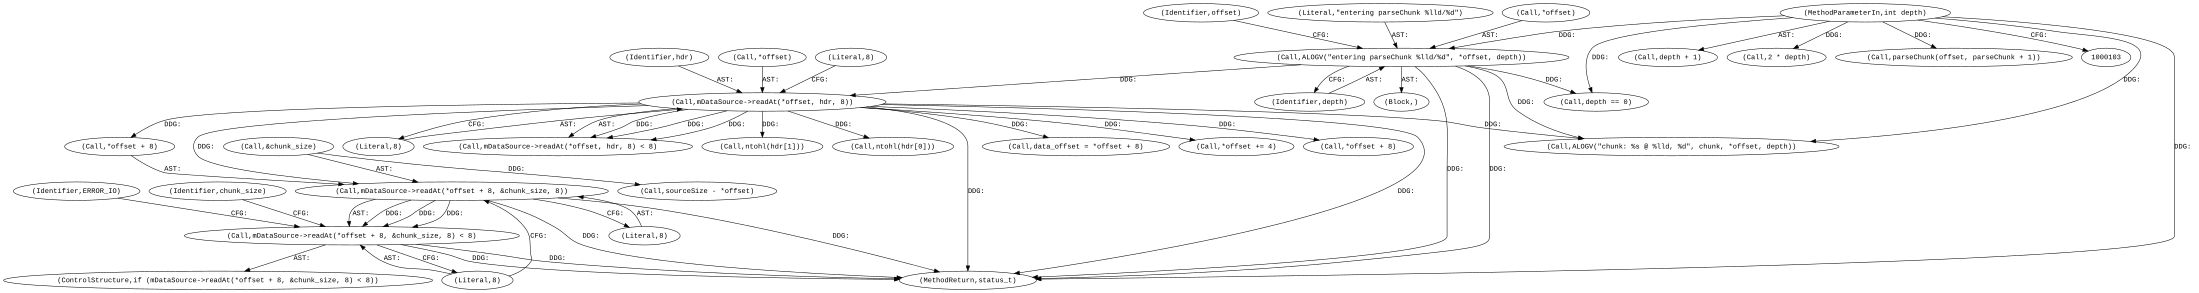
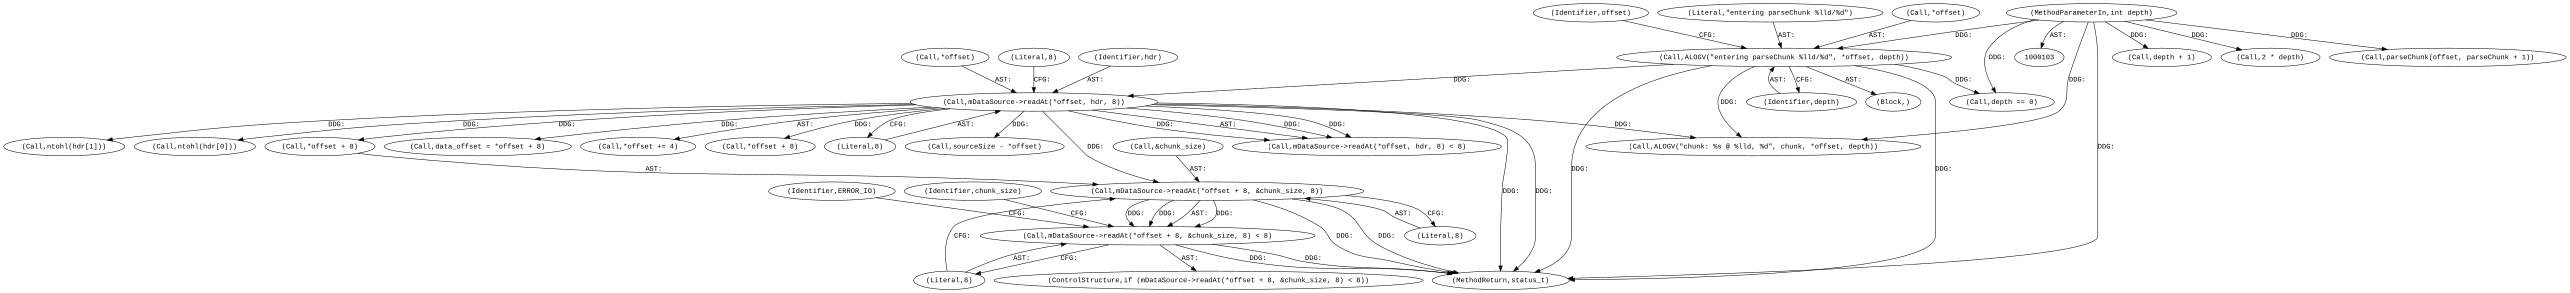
(1789, 35) -> (2141, 35)
(2042, 35) -> (2060, 35)
(1116, 124) -> (808, 124)
(476, 170) -> (1011, 123)
